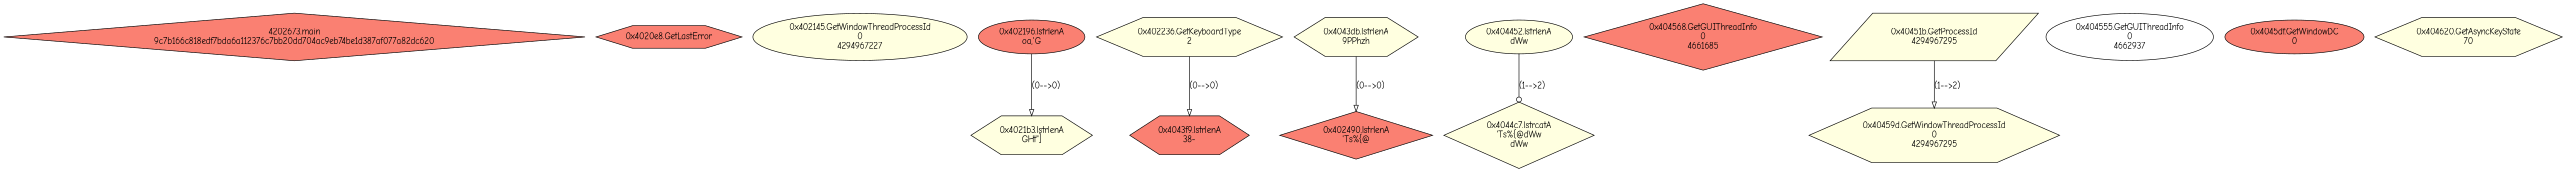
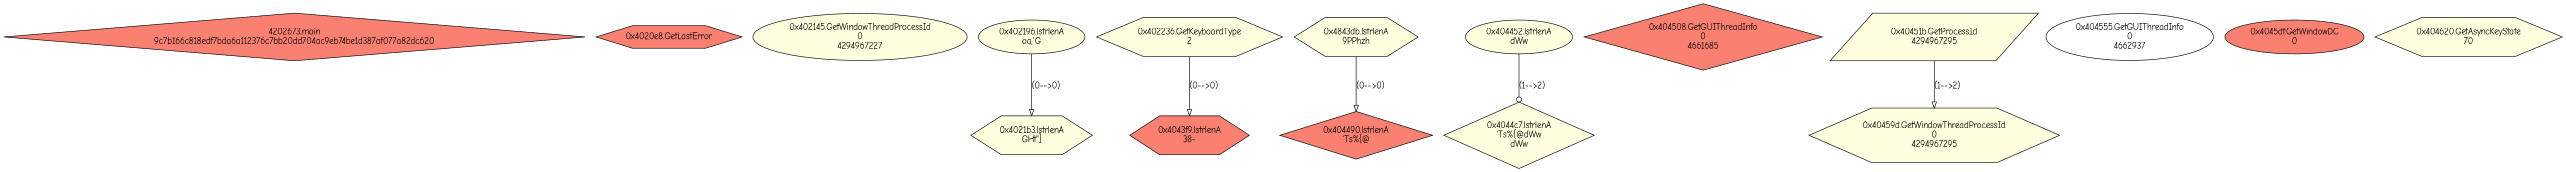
(1032, 37) -> (1032, 37)
(1356, 37) -> (1356, 37)
(1703, 37) -> (1703, 37)
(1356, 135) -> (1356, 135)
(1519, 135) -> (1519, 135)
